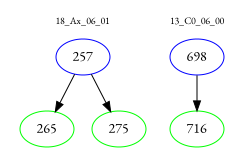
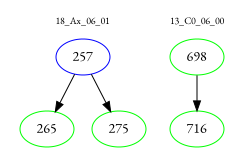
(197, 57) -> (197, 57)
